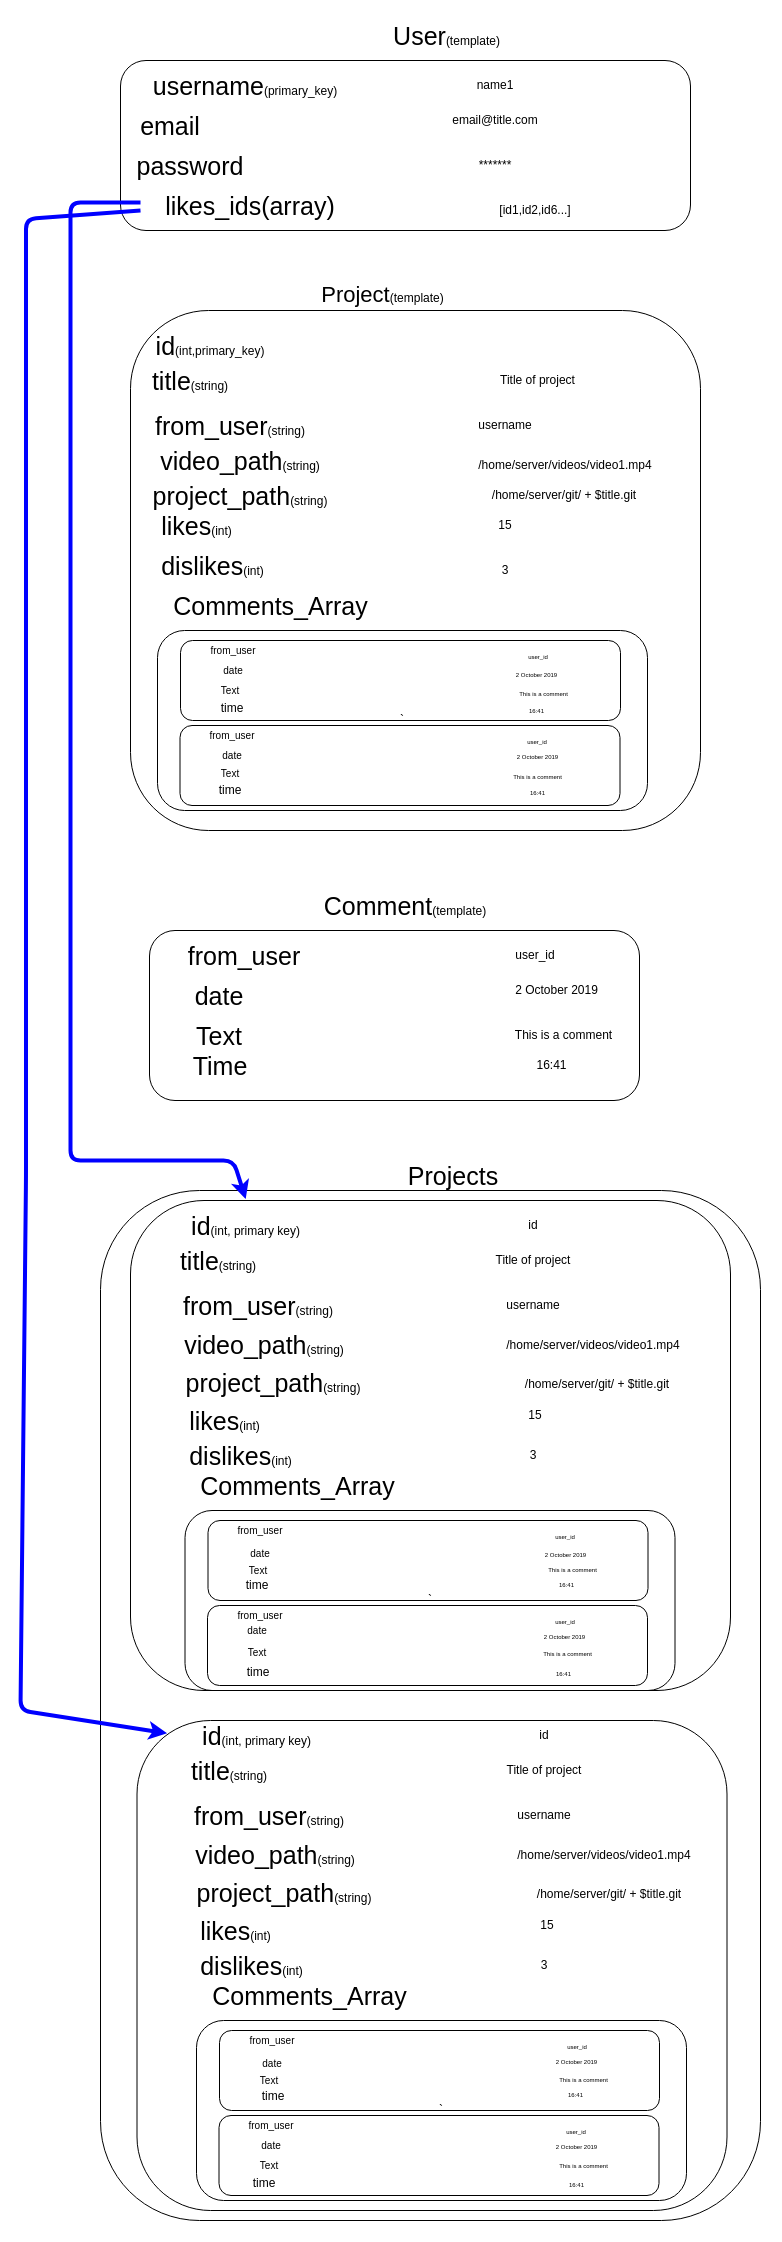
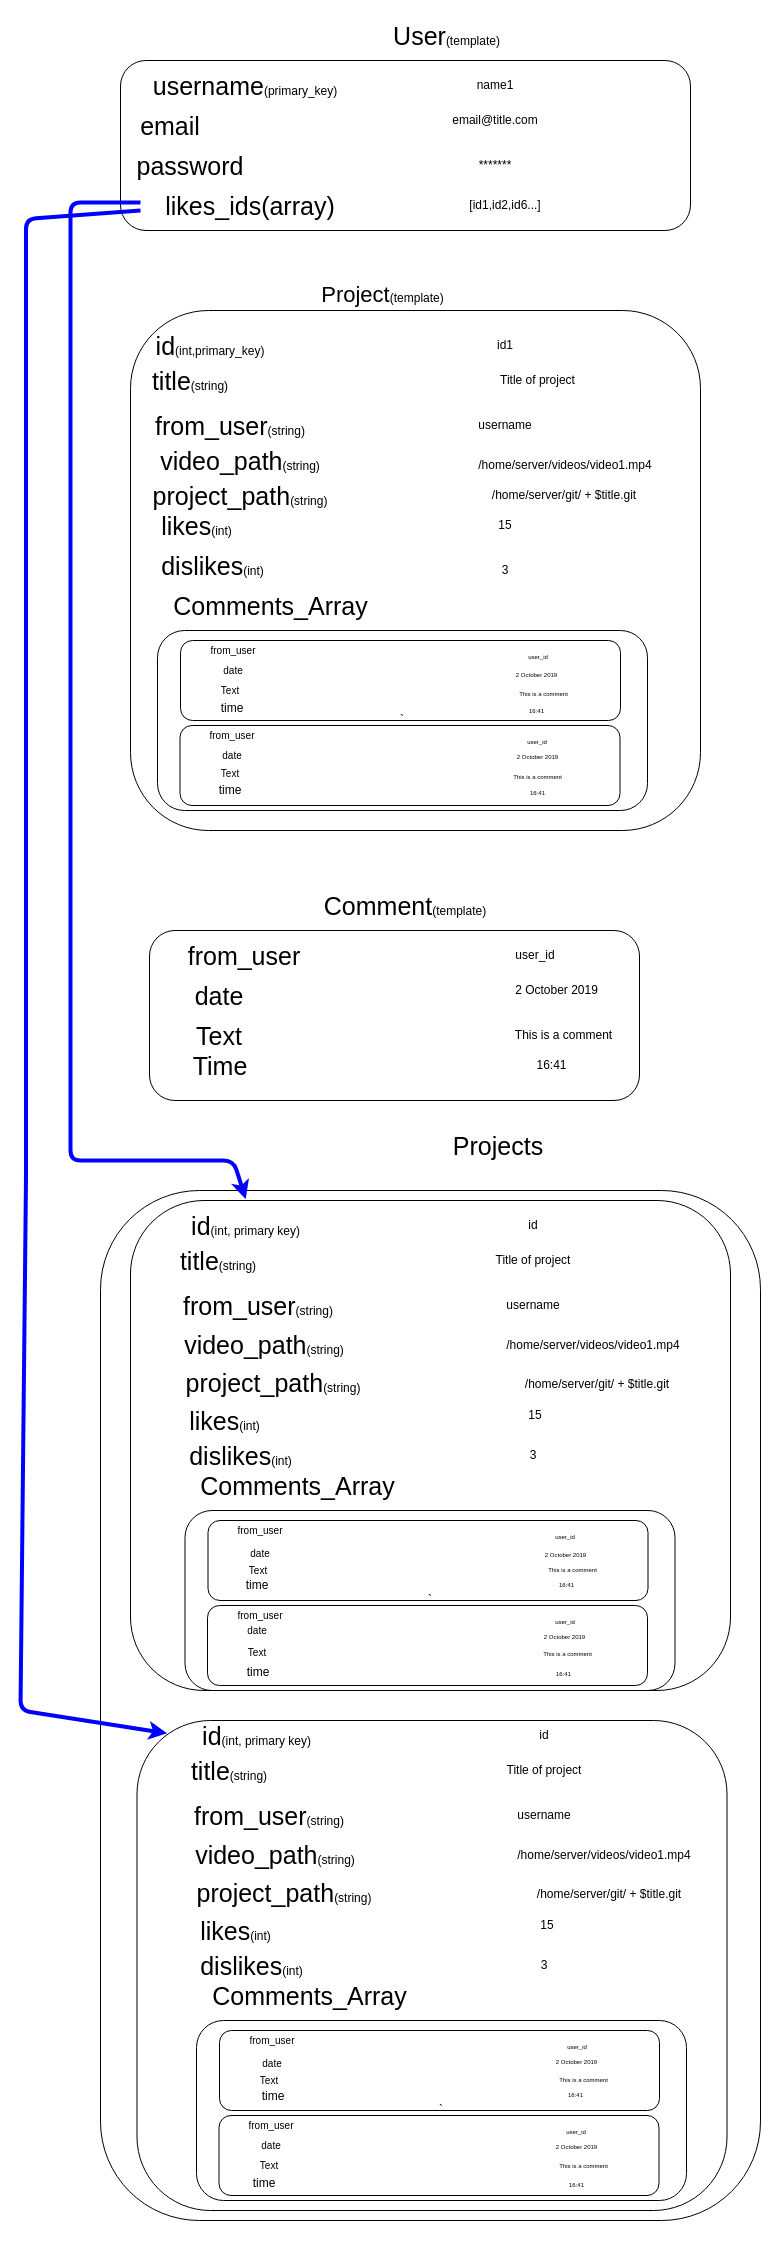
(536, 211) -> (506, 206)
none -> (506, 346)
(453, 1176) -> (498, 1146)
